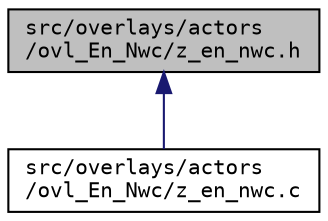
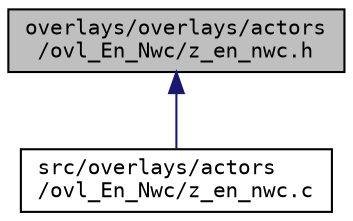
(164, 41) -> (176, 41)
